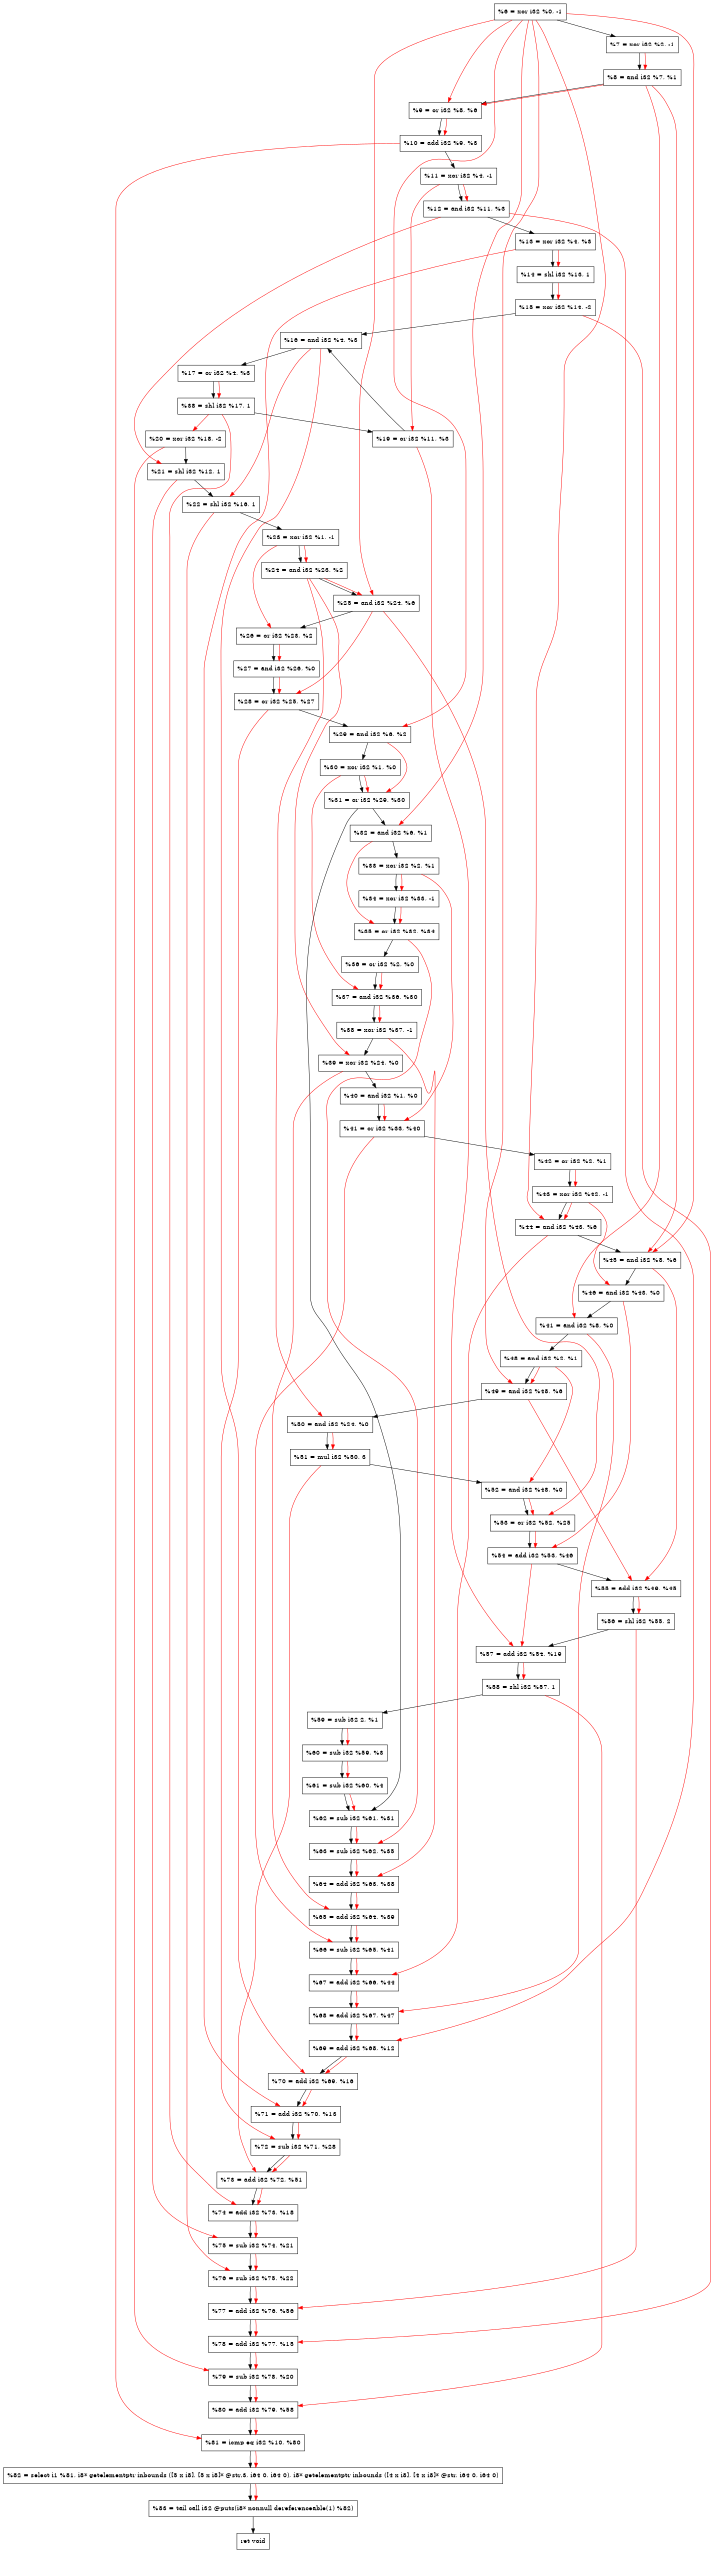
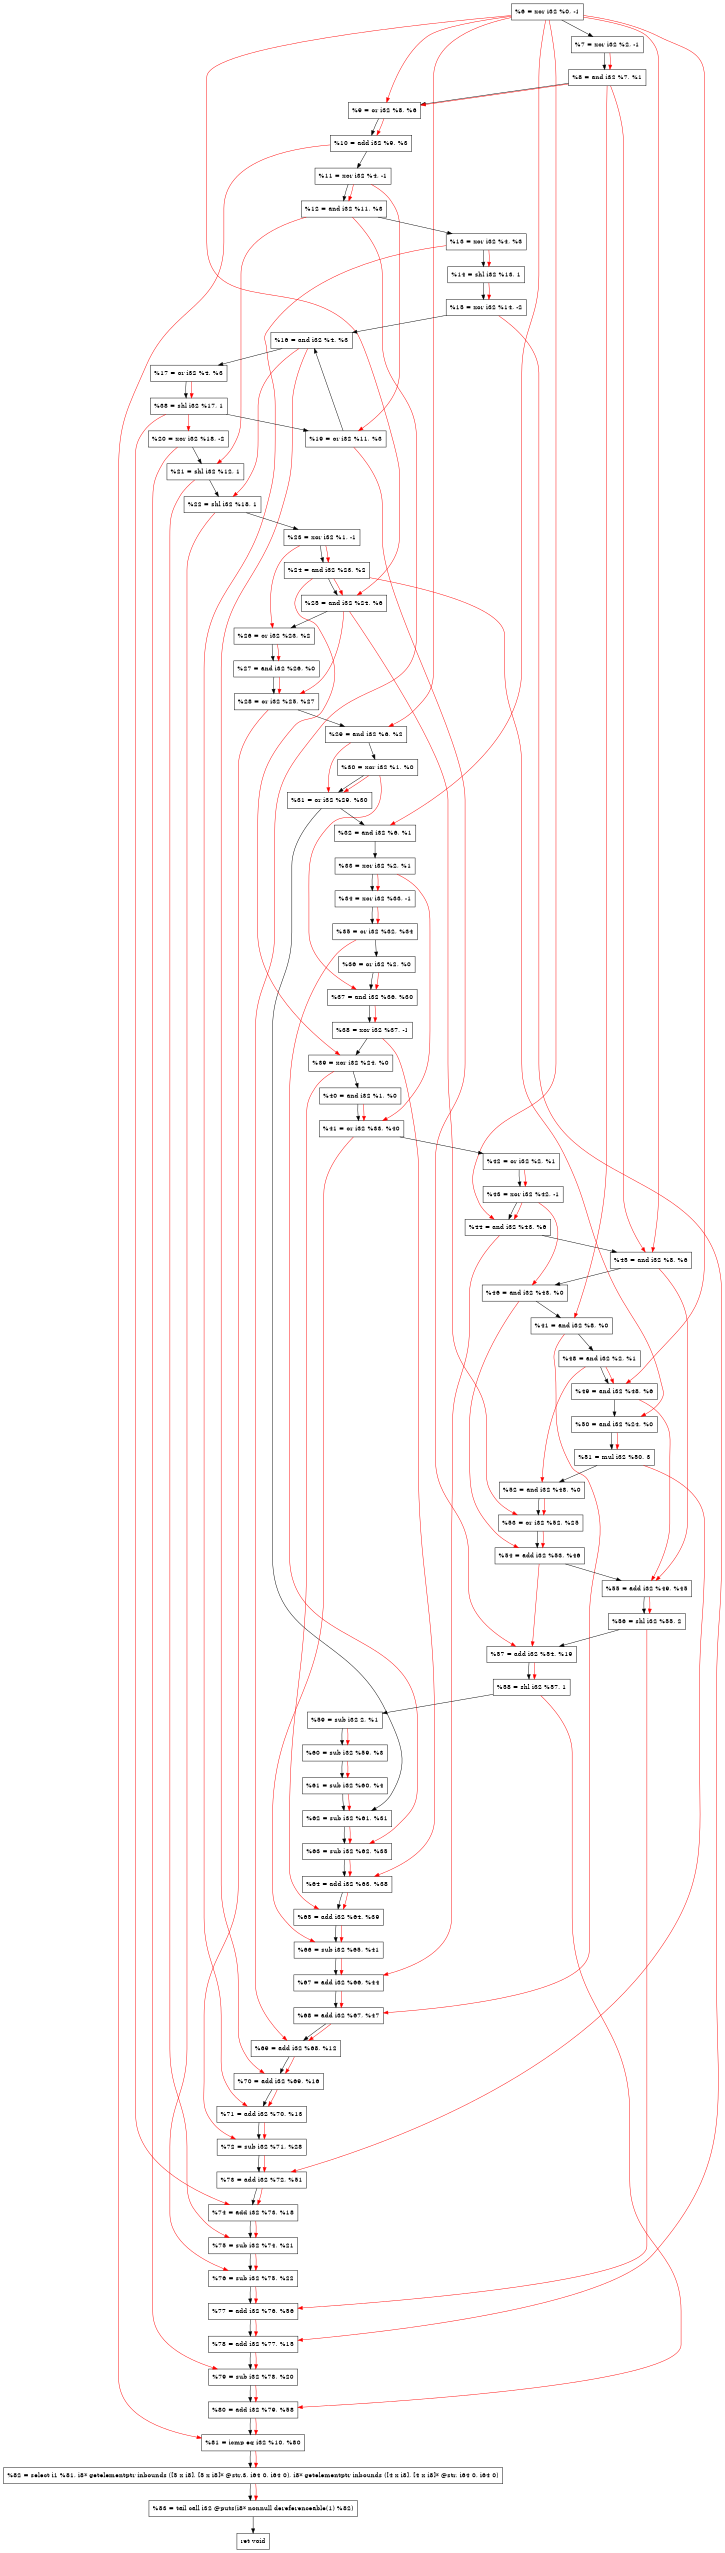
(221, 505) -> (223, 505)
(347, 881) -> none
